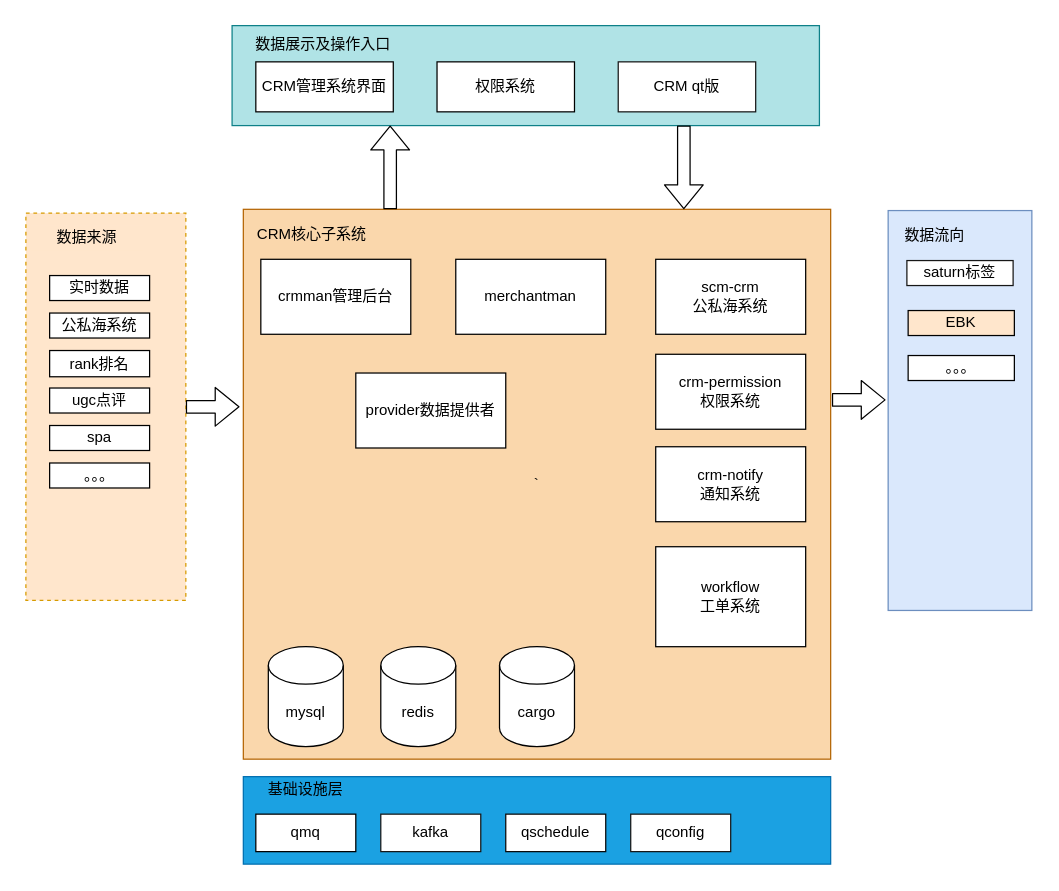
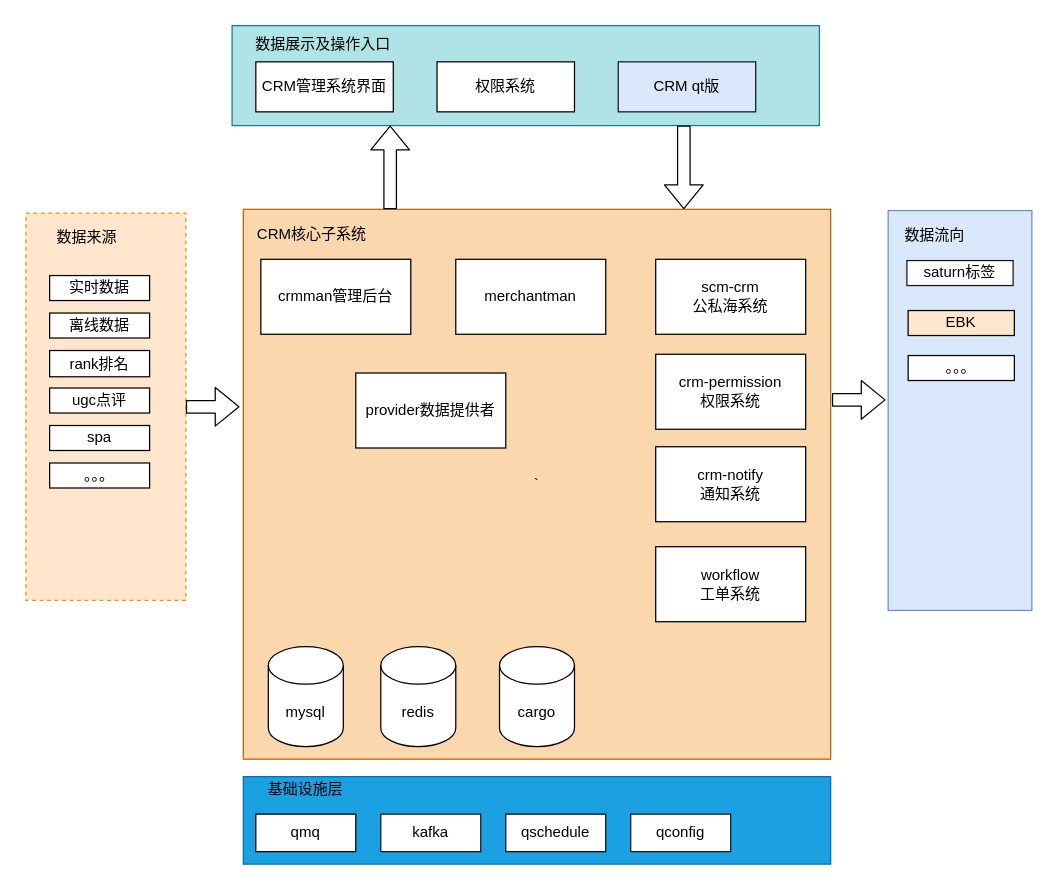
(687, 87) -> (687, 87)
(99, 326) -> (99, 326)
(731, 597) -> (731, 584)
